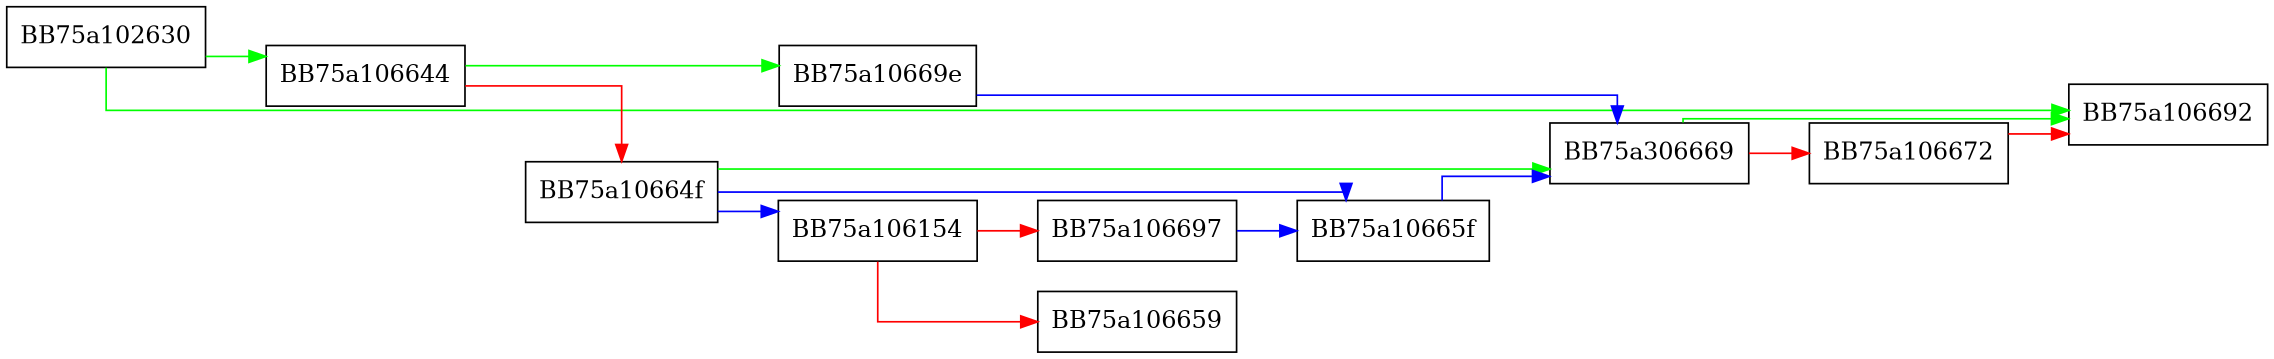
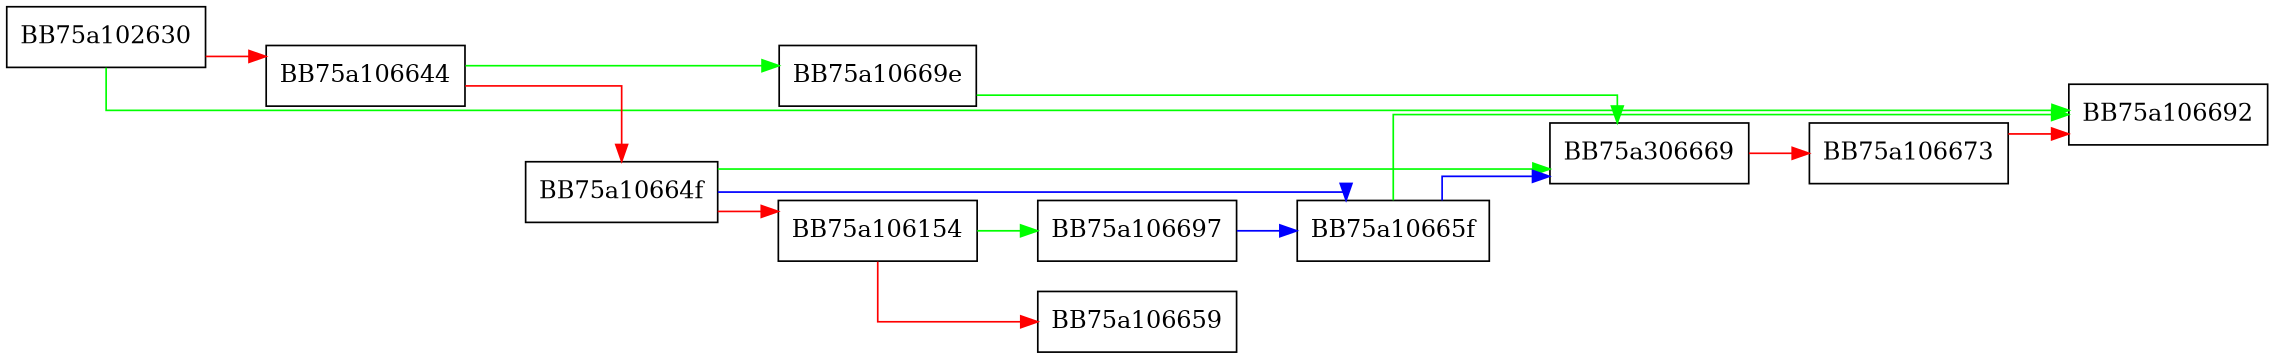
(227, 56) -> (227, 56)
(1302, 95) -> (1302, 95)
(1865, 119) -> (1680, 115)
(1909, 153) -> (1909, 153)
(740, 211) -> (740, 211)
(999, 231) -> (999, 231)
